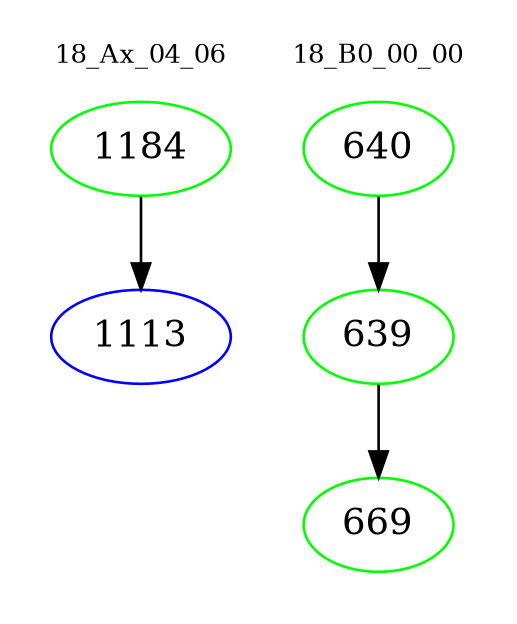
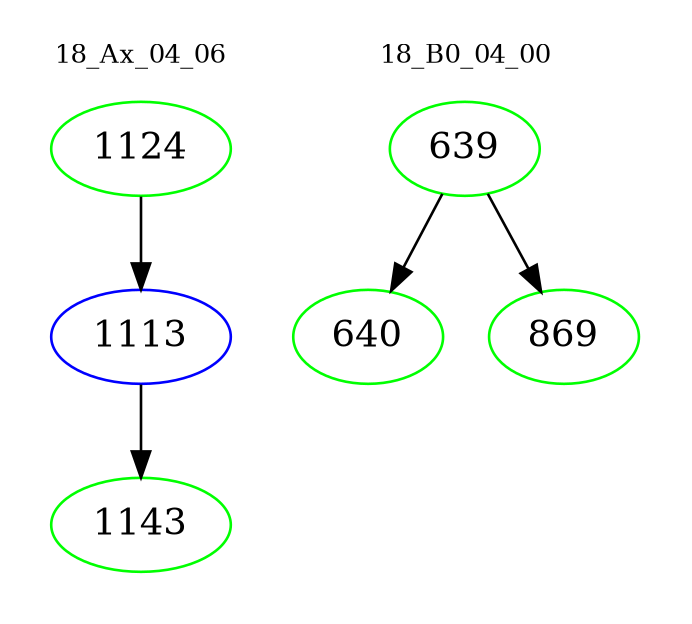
(379, 56) -> (466, 56)
(141, 149) -> (141, 149)
(379, 230) -> (423, 231)
none -> (141, 525)
(379, 525) -> (564, 337)
